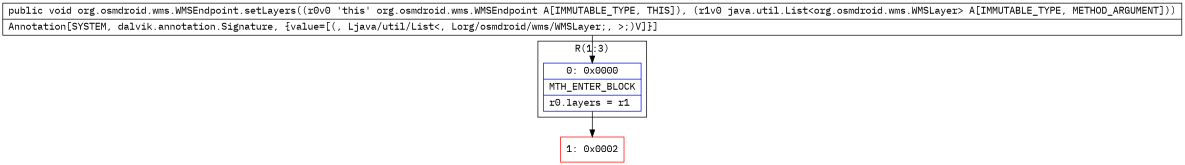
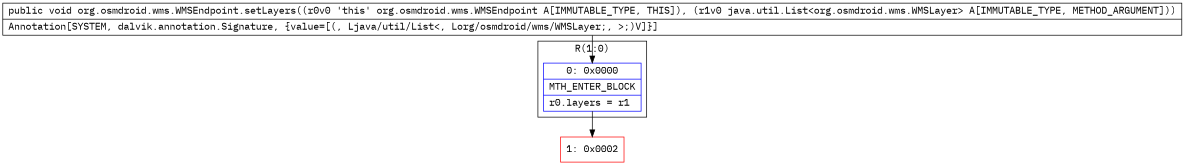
(592, 49) -> (592, 49)
